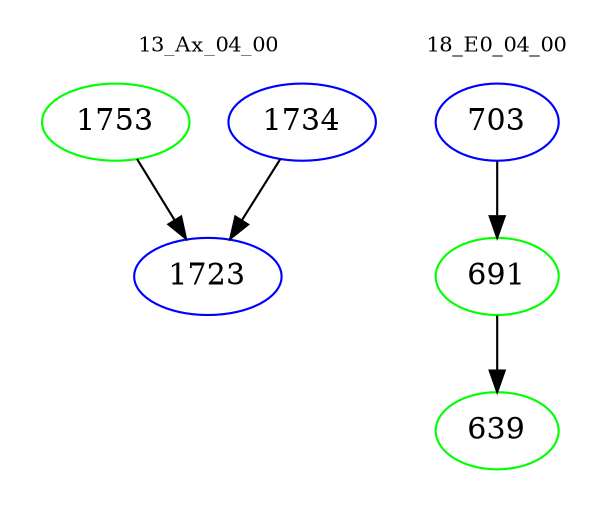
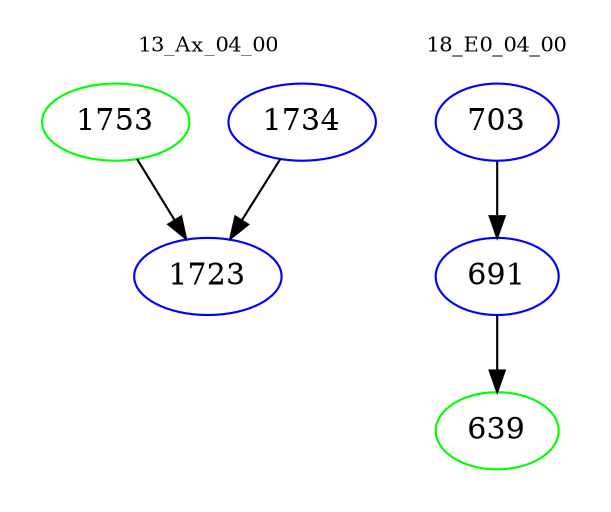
(497, 276) -> (497, 276)
